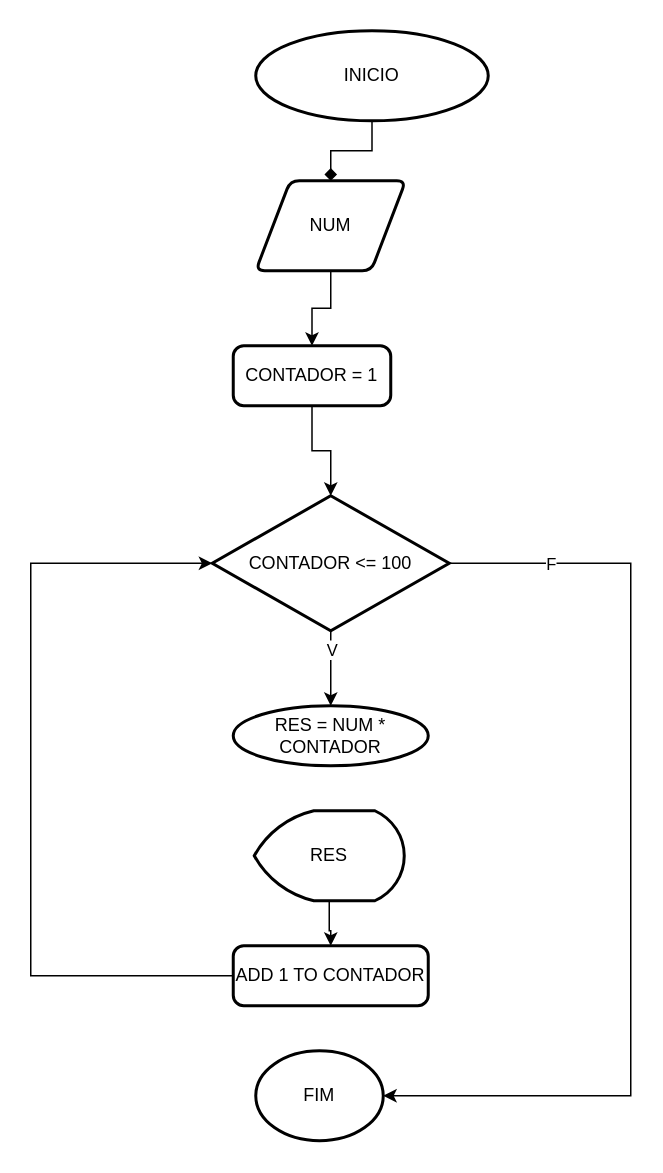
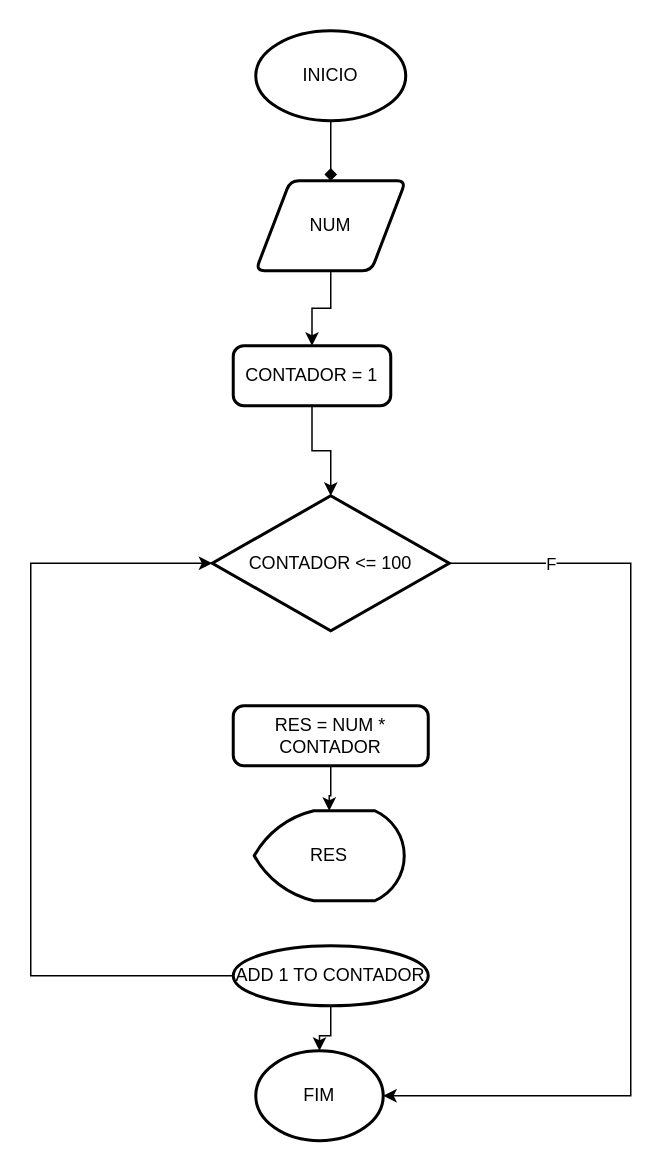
(372, 76) -> (331, 76)
(331, 663) -> none
(331, 736) -> (331, 736)
none -> (331, 784)
(329, 919) -> none
(331, 976) -> (331, 976)
none -> (331, 1029)
